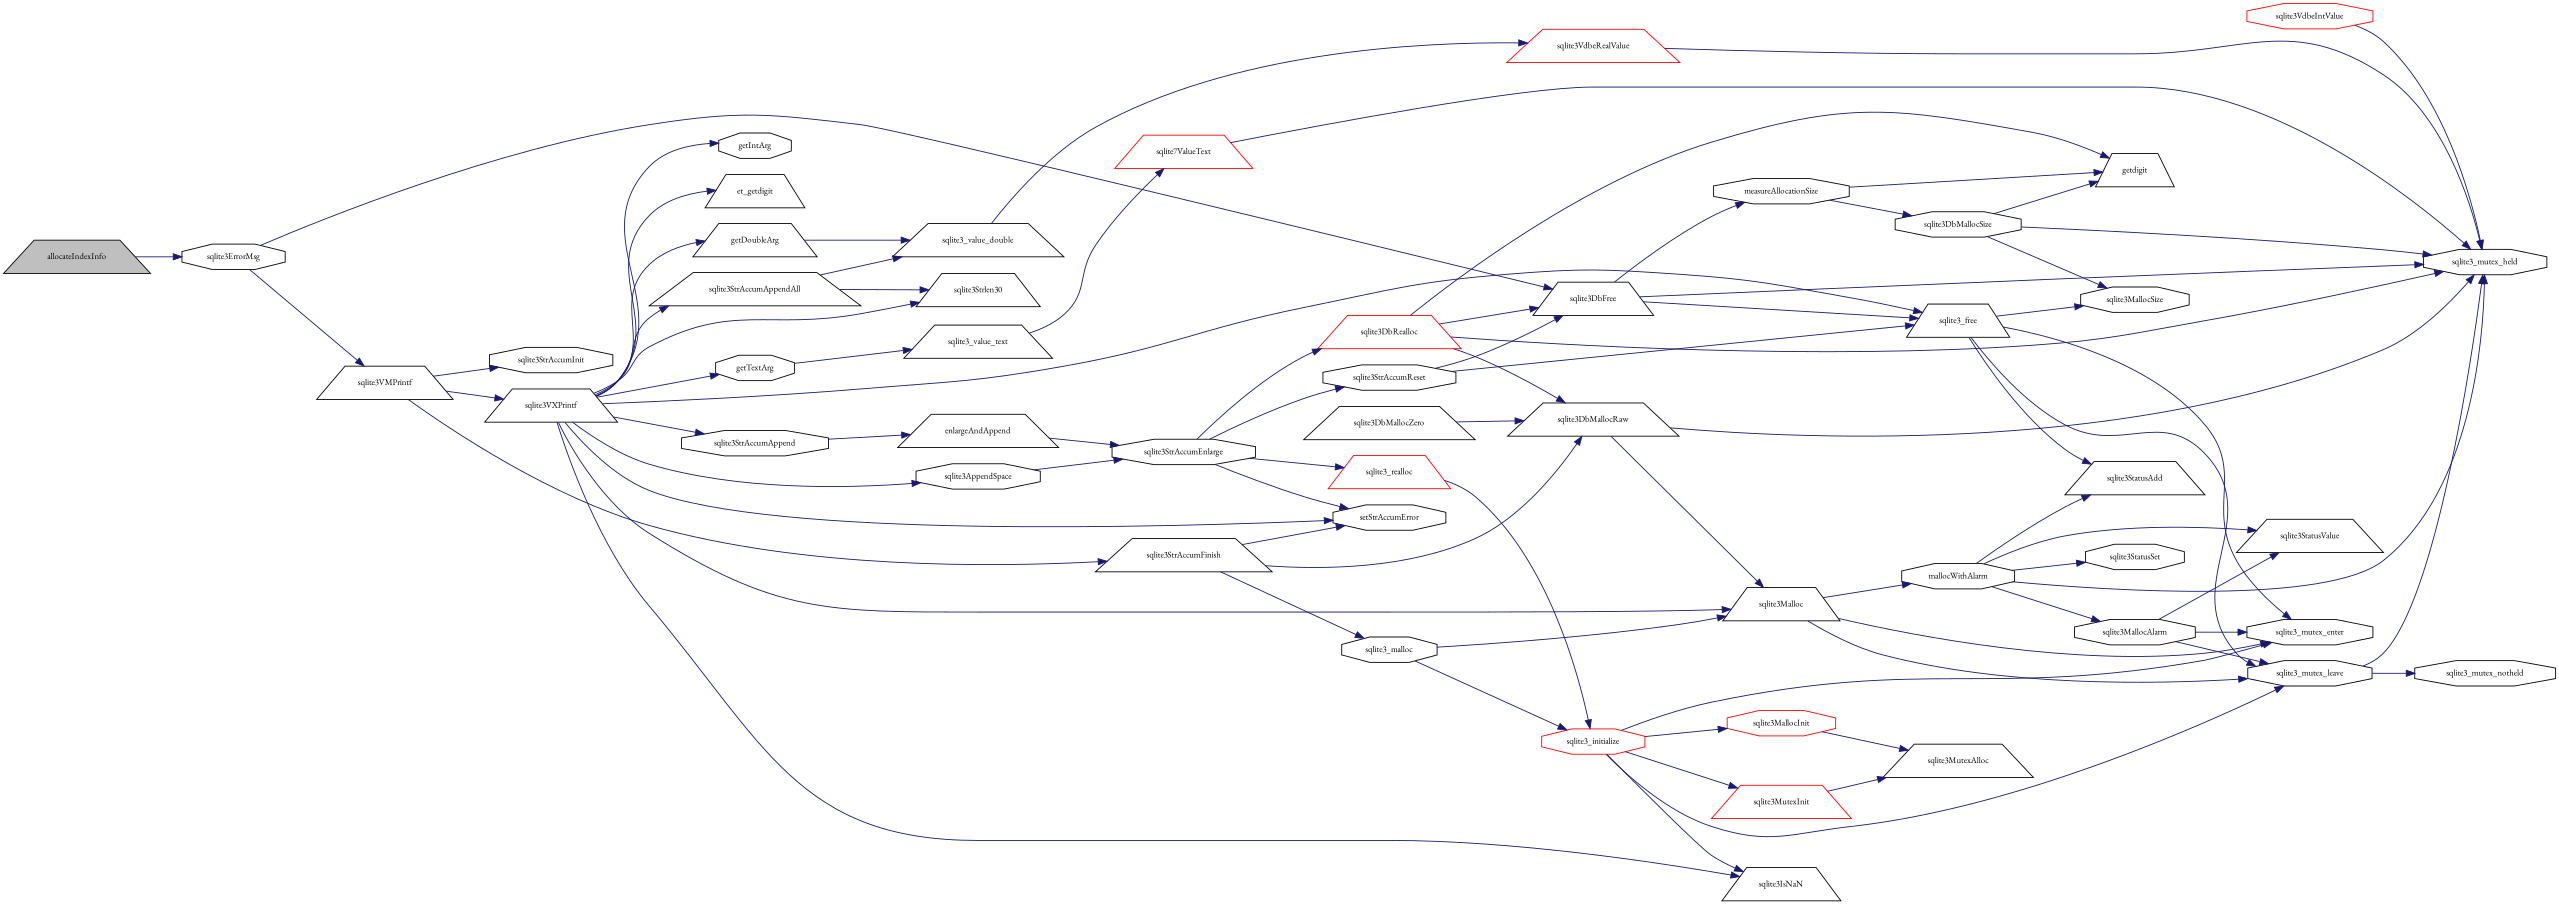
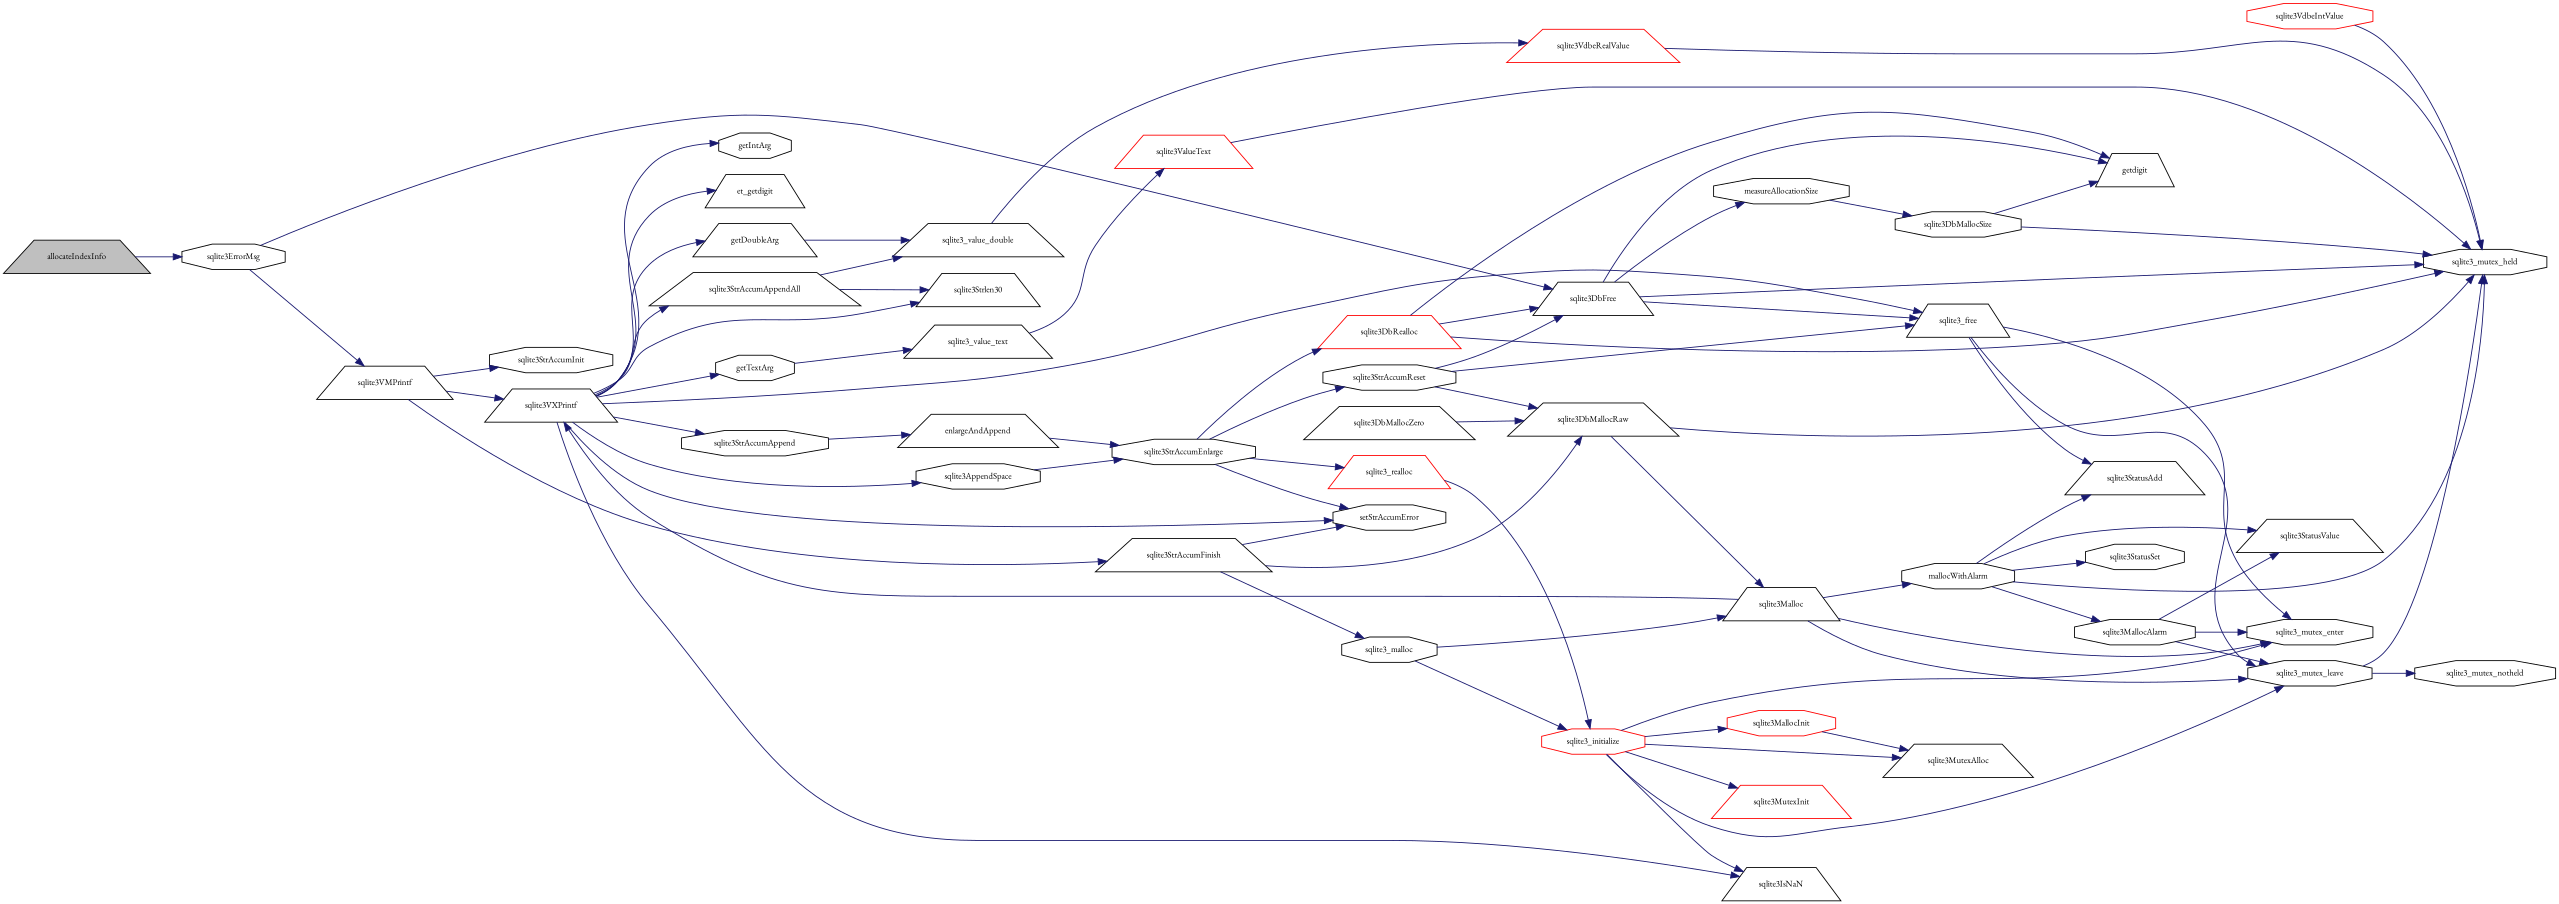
(1184, 152) -> (1184, 152)
(1972, 180) -> (1825, 141)
(2135, 300) -> none
(1509, 372) -> (1482, 397)
(1105, 612) -> (1126, 596)
(1853, 785) -> (1769, 751)
